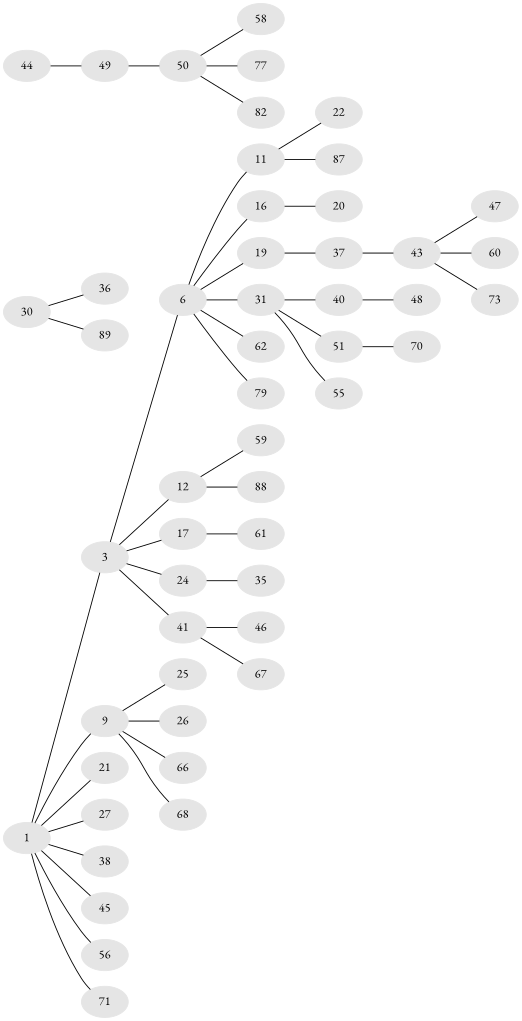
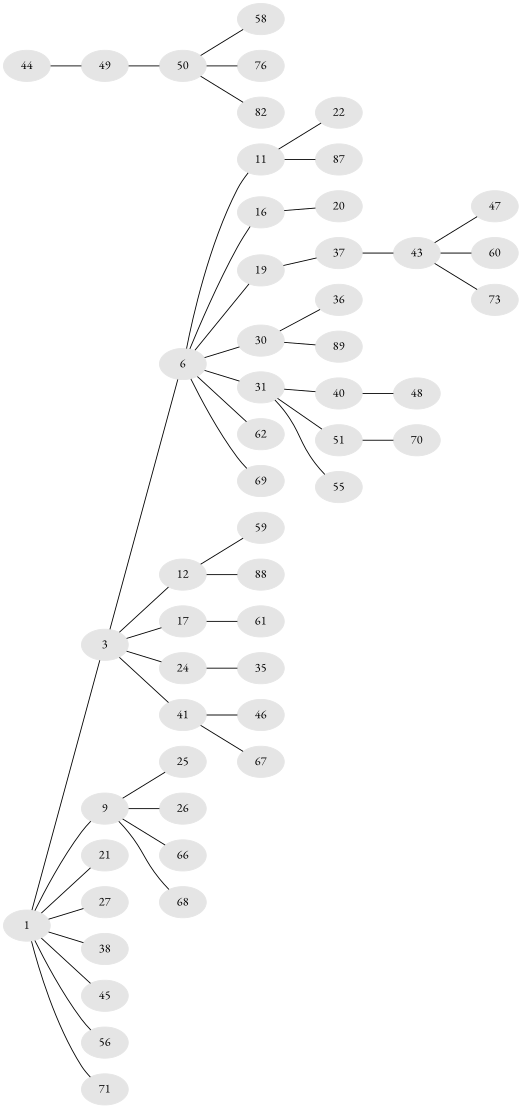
(261, 66) -> (261, 66)
none -> (222, 352)
(261, 393) -> (261, 481)
